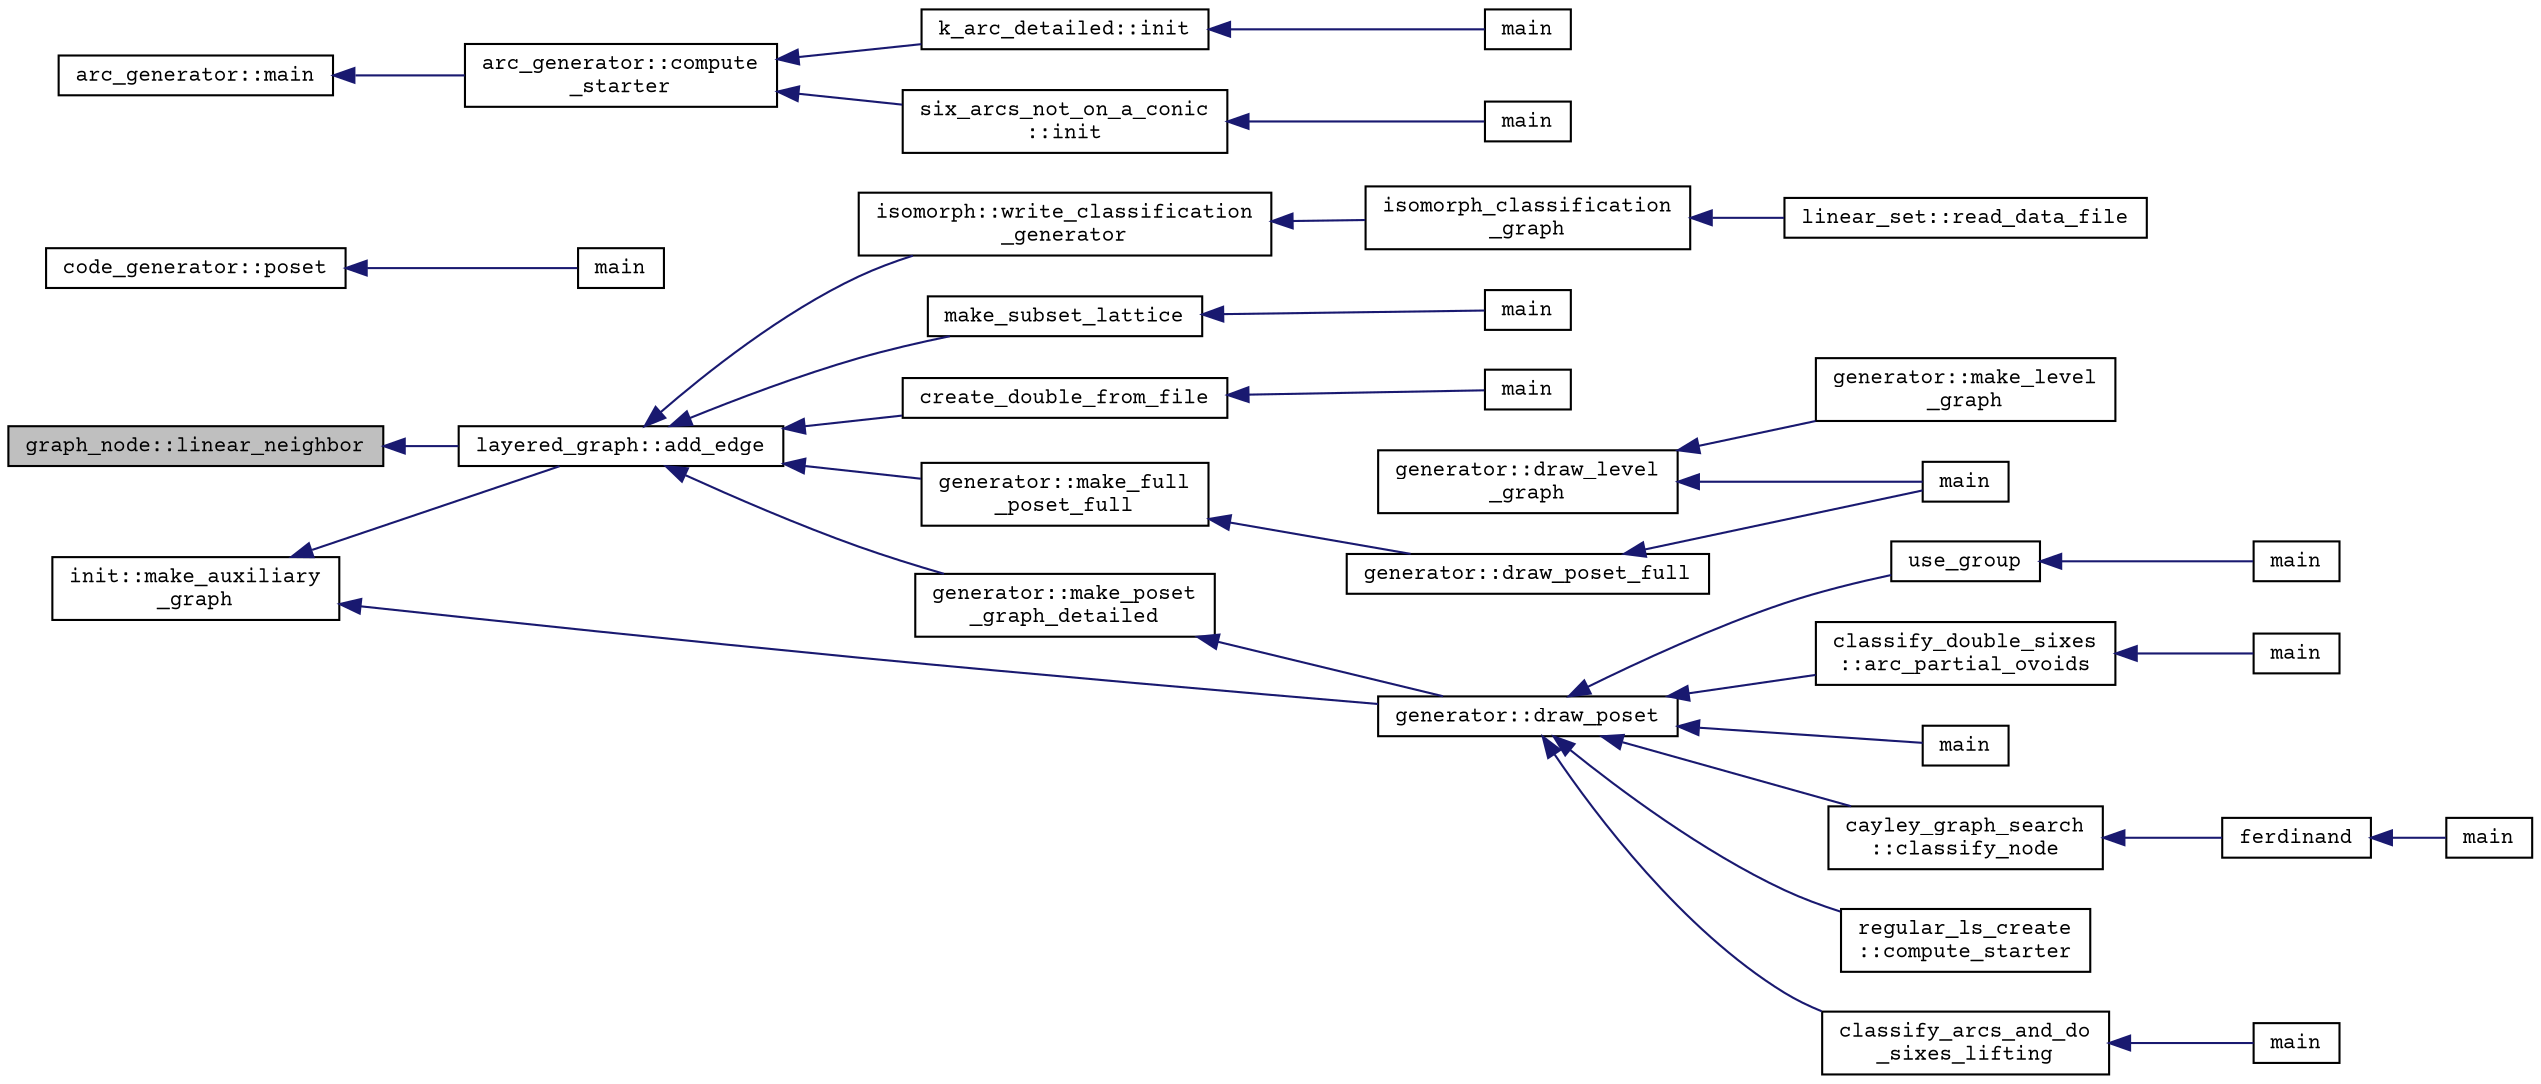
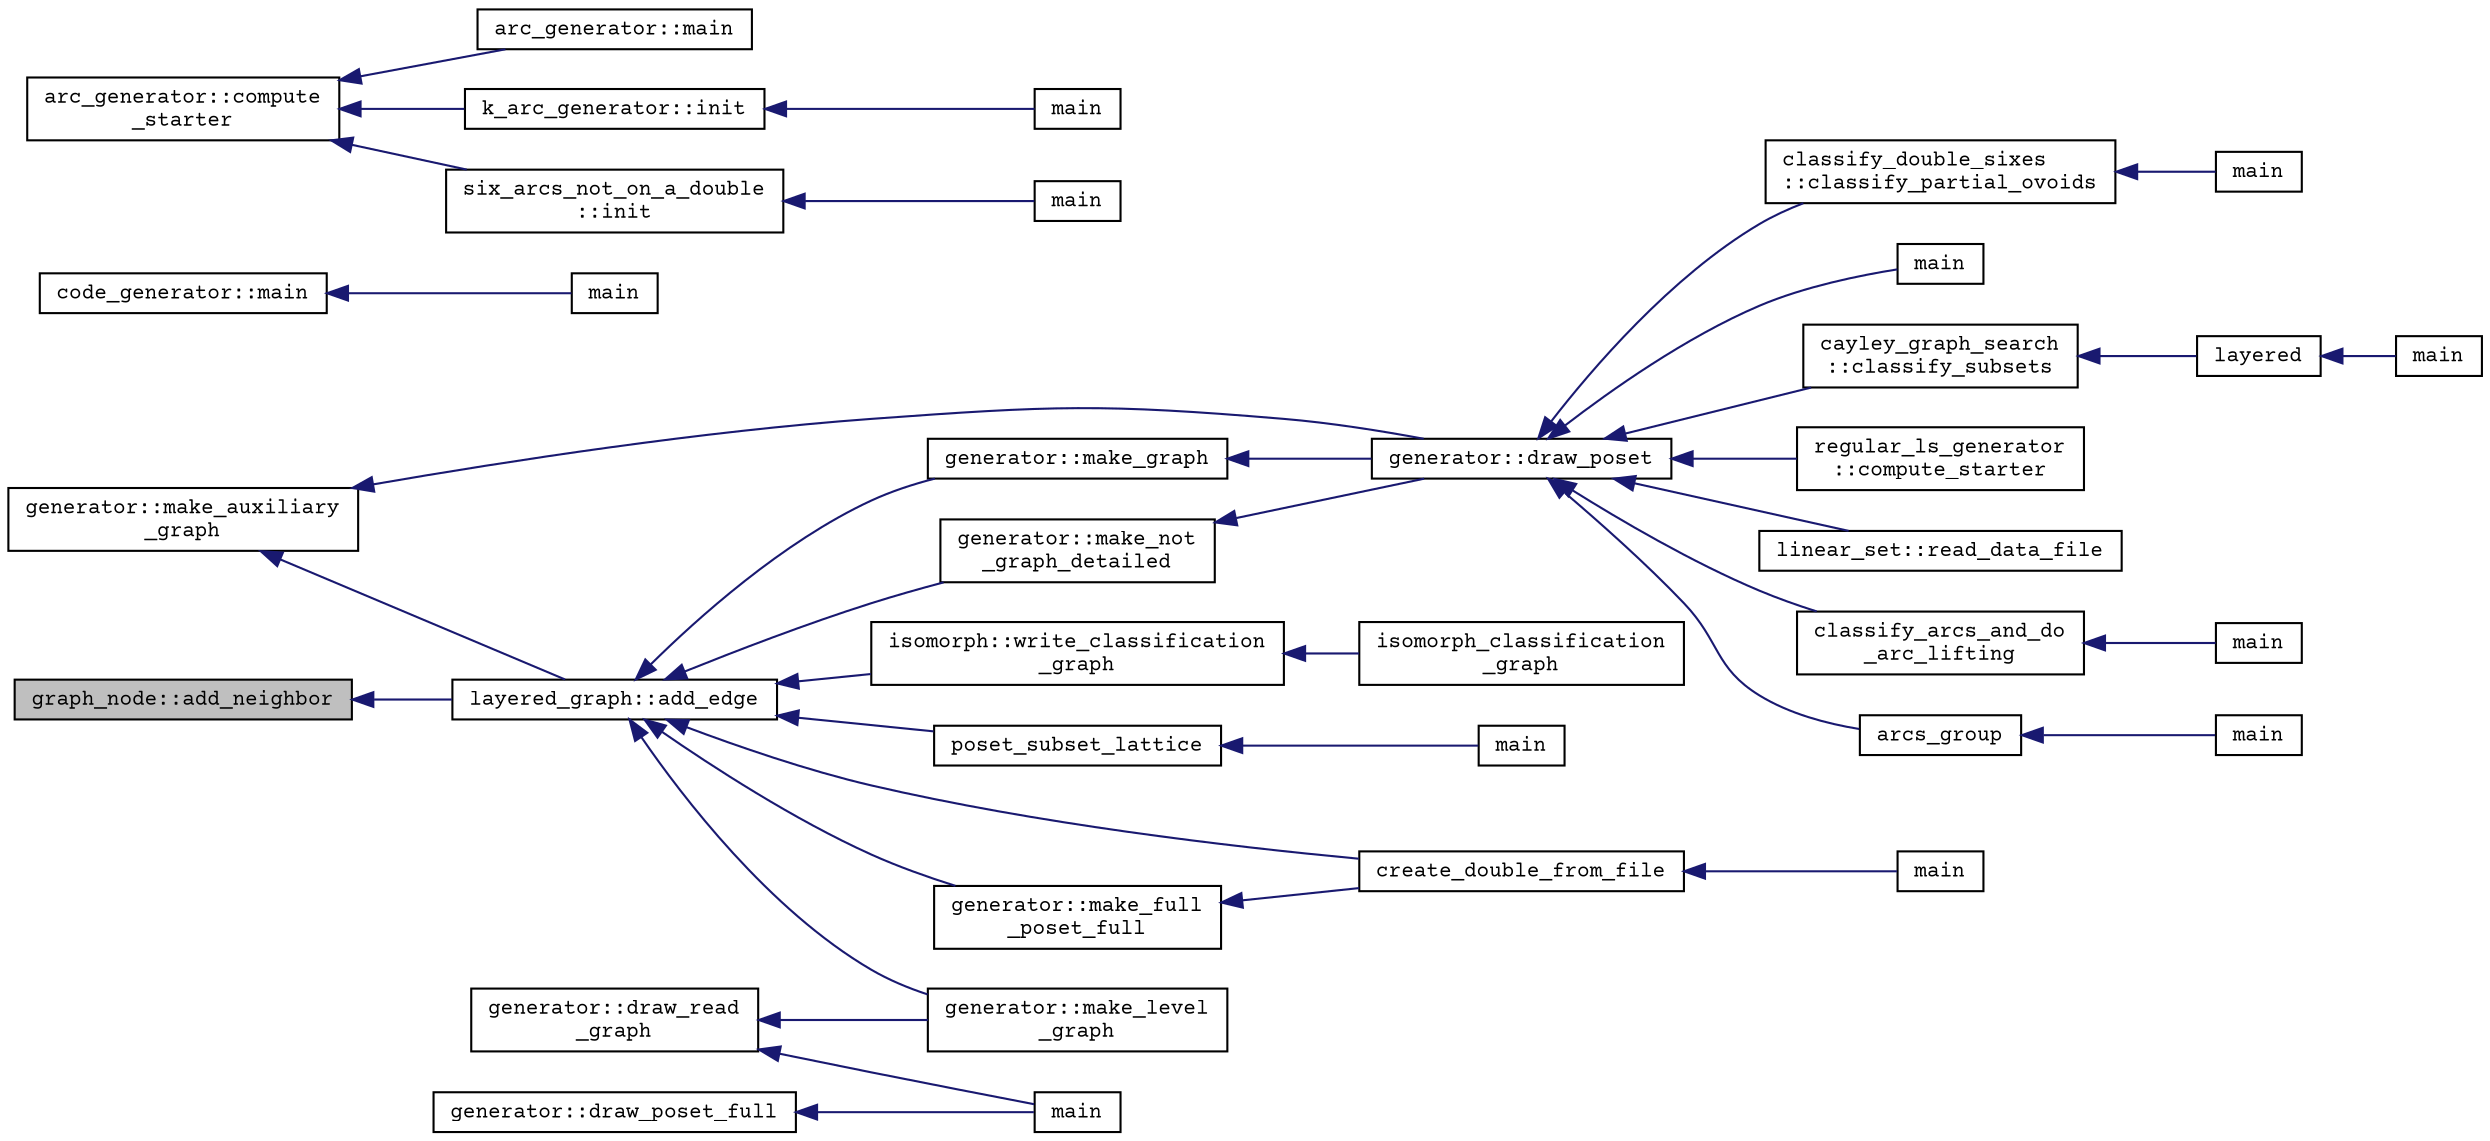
(1065, 29) -> (615, 109)
(410, 75) -> (433, 63)
(1065, 121) -> (615, 201)
(1748, 218) -> (1742, 507)
(1065, 224) -> (1078, 653)
(196, 268) -> (183, 293)
(1065, 316) -> (1078, 746)
(196, 446) -> (183, 700)
none -> (1078, 459)
(1528, 482) -> (615, 1020)
(1320, 538) -> (1301, 894)
(1966, 561) -> (1941, 735)
(196, 589) -> (183, 519)
(1065, 605) -> (1078, 551)
(1966, 653) -> (1941, 172)
(1966, 838) -> (1941, 356)
(2297, 838) -> (2259, 356)
none -> (766, 887)
(1966, 940) -> (1941, 459)
(1966, 1043) -> (1941, 643)
